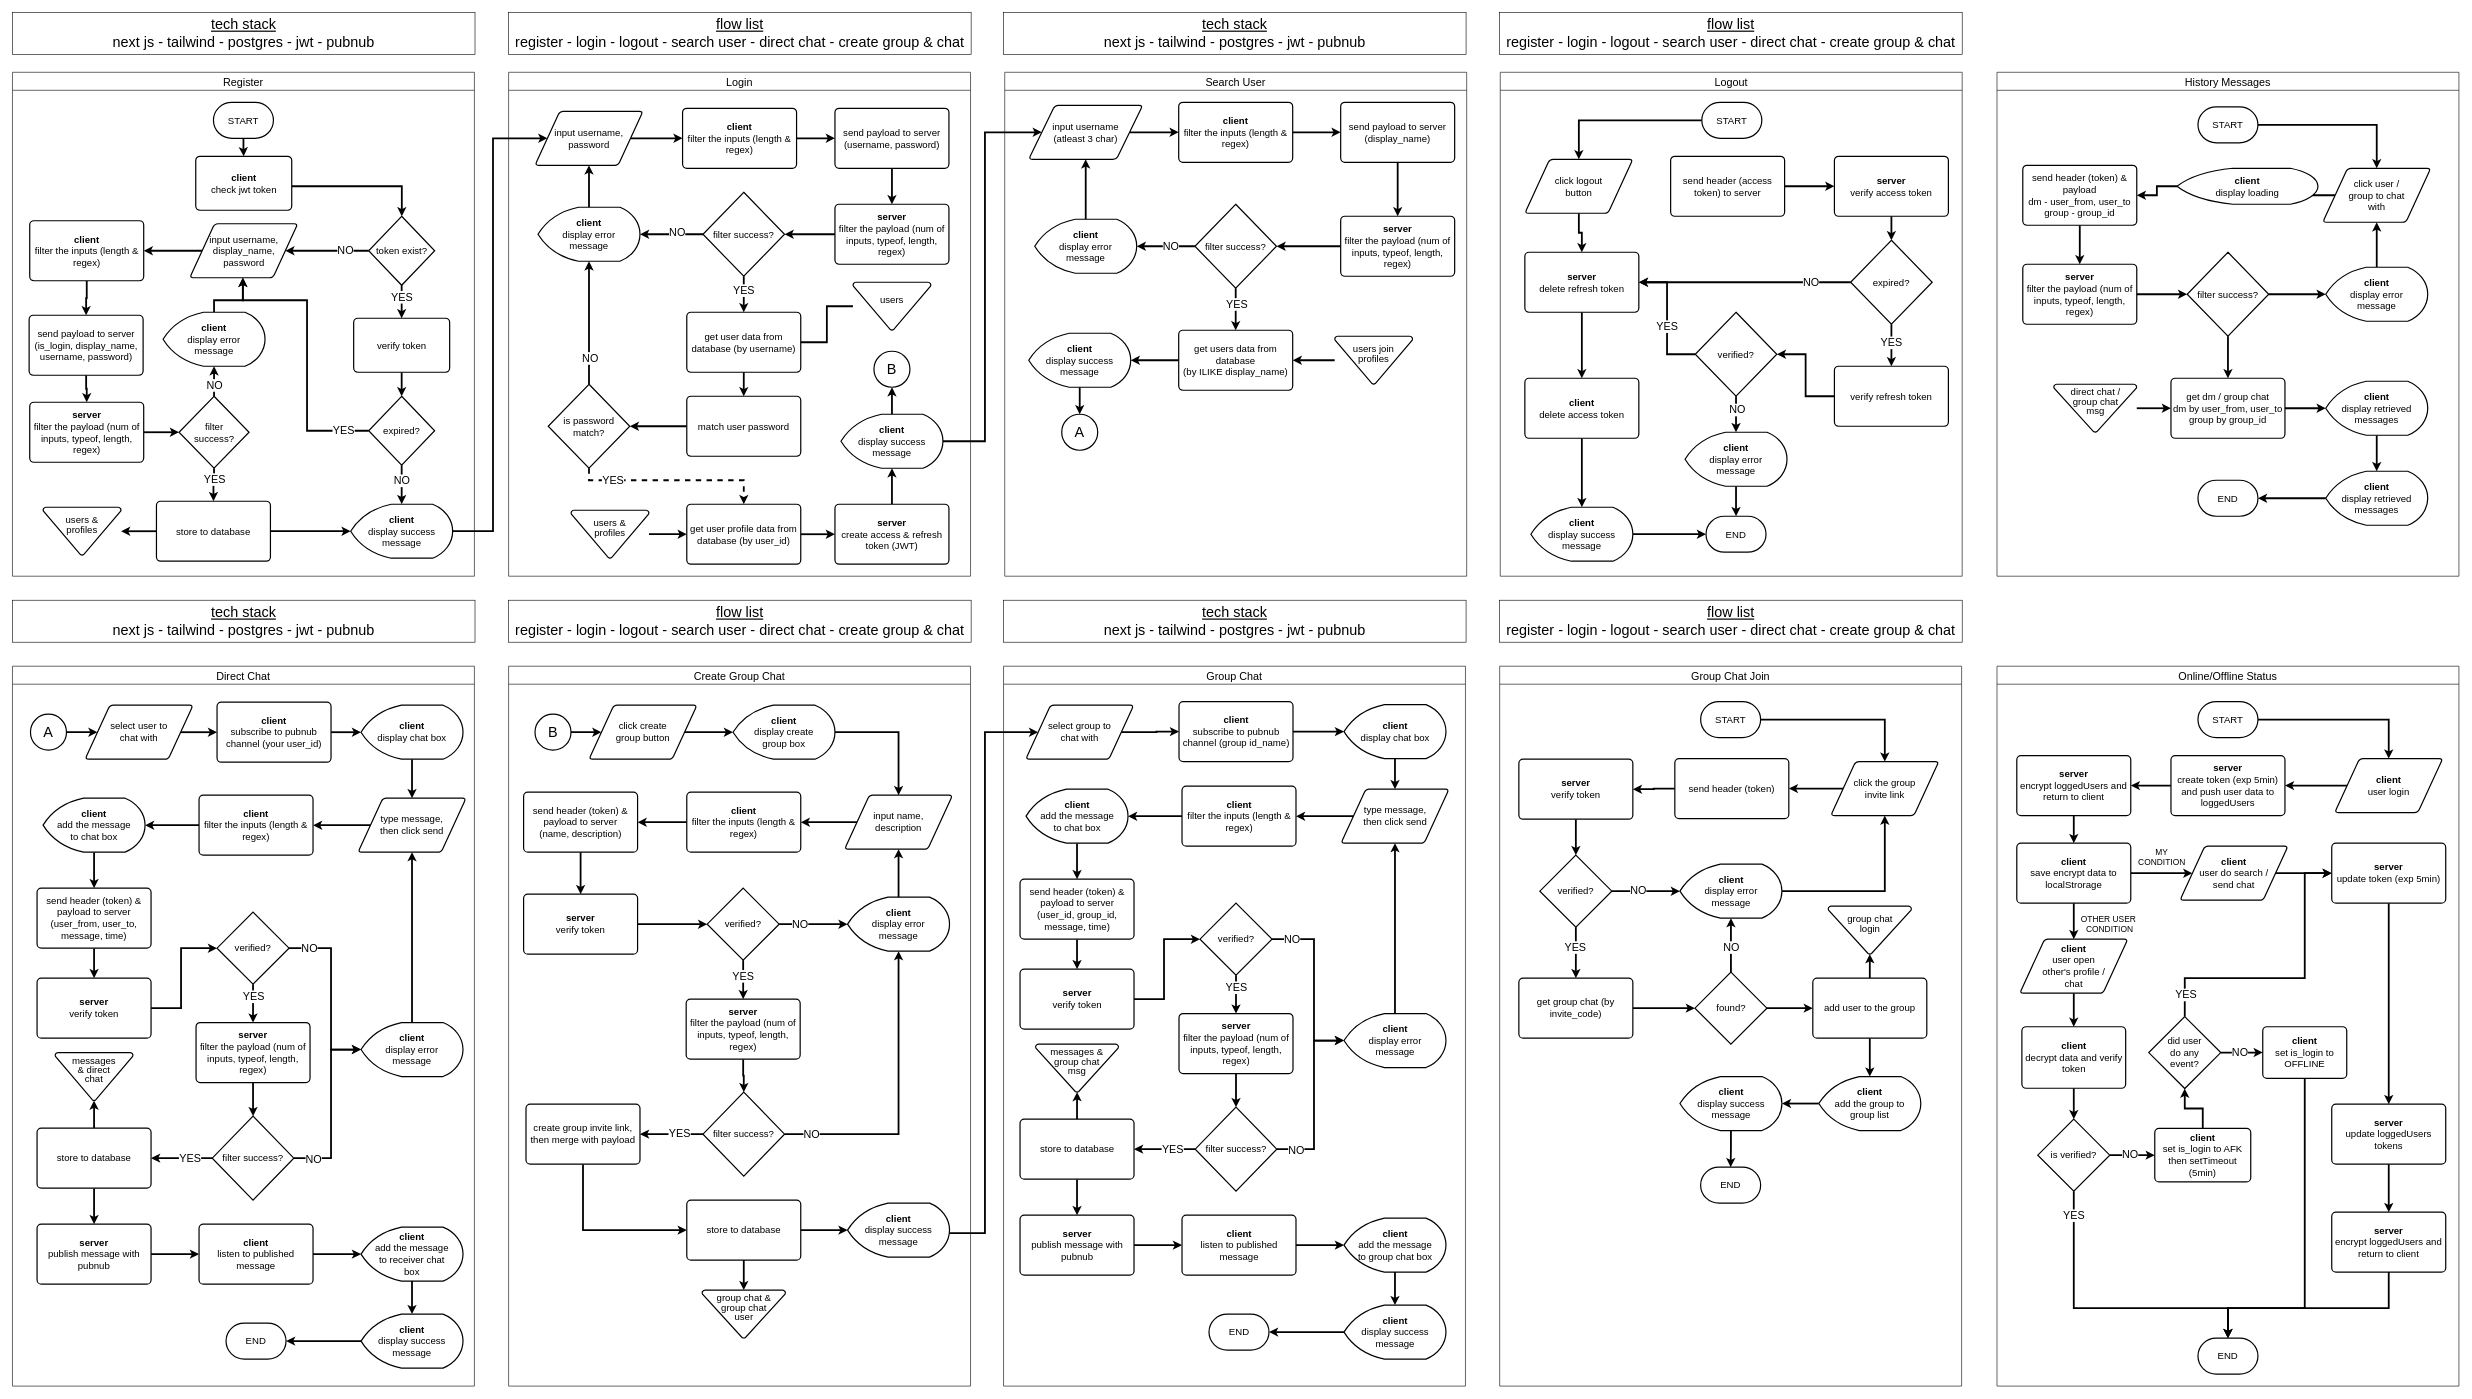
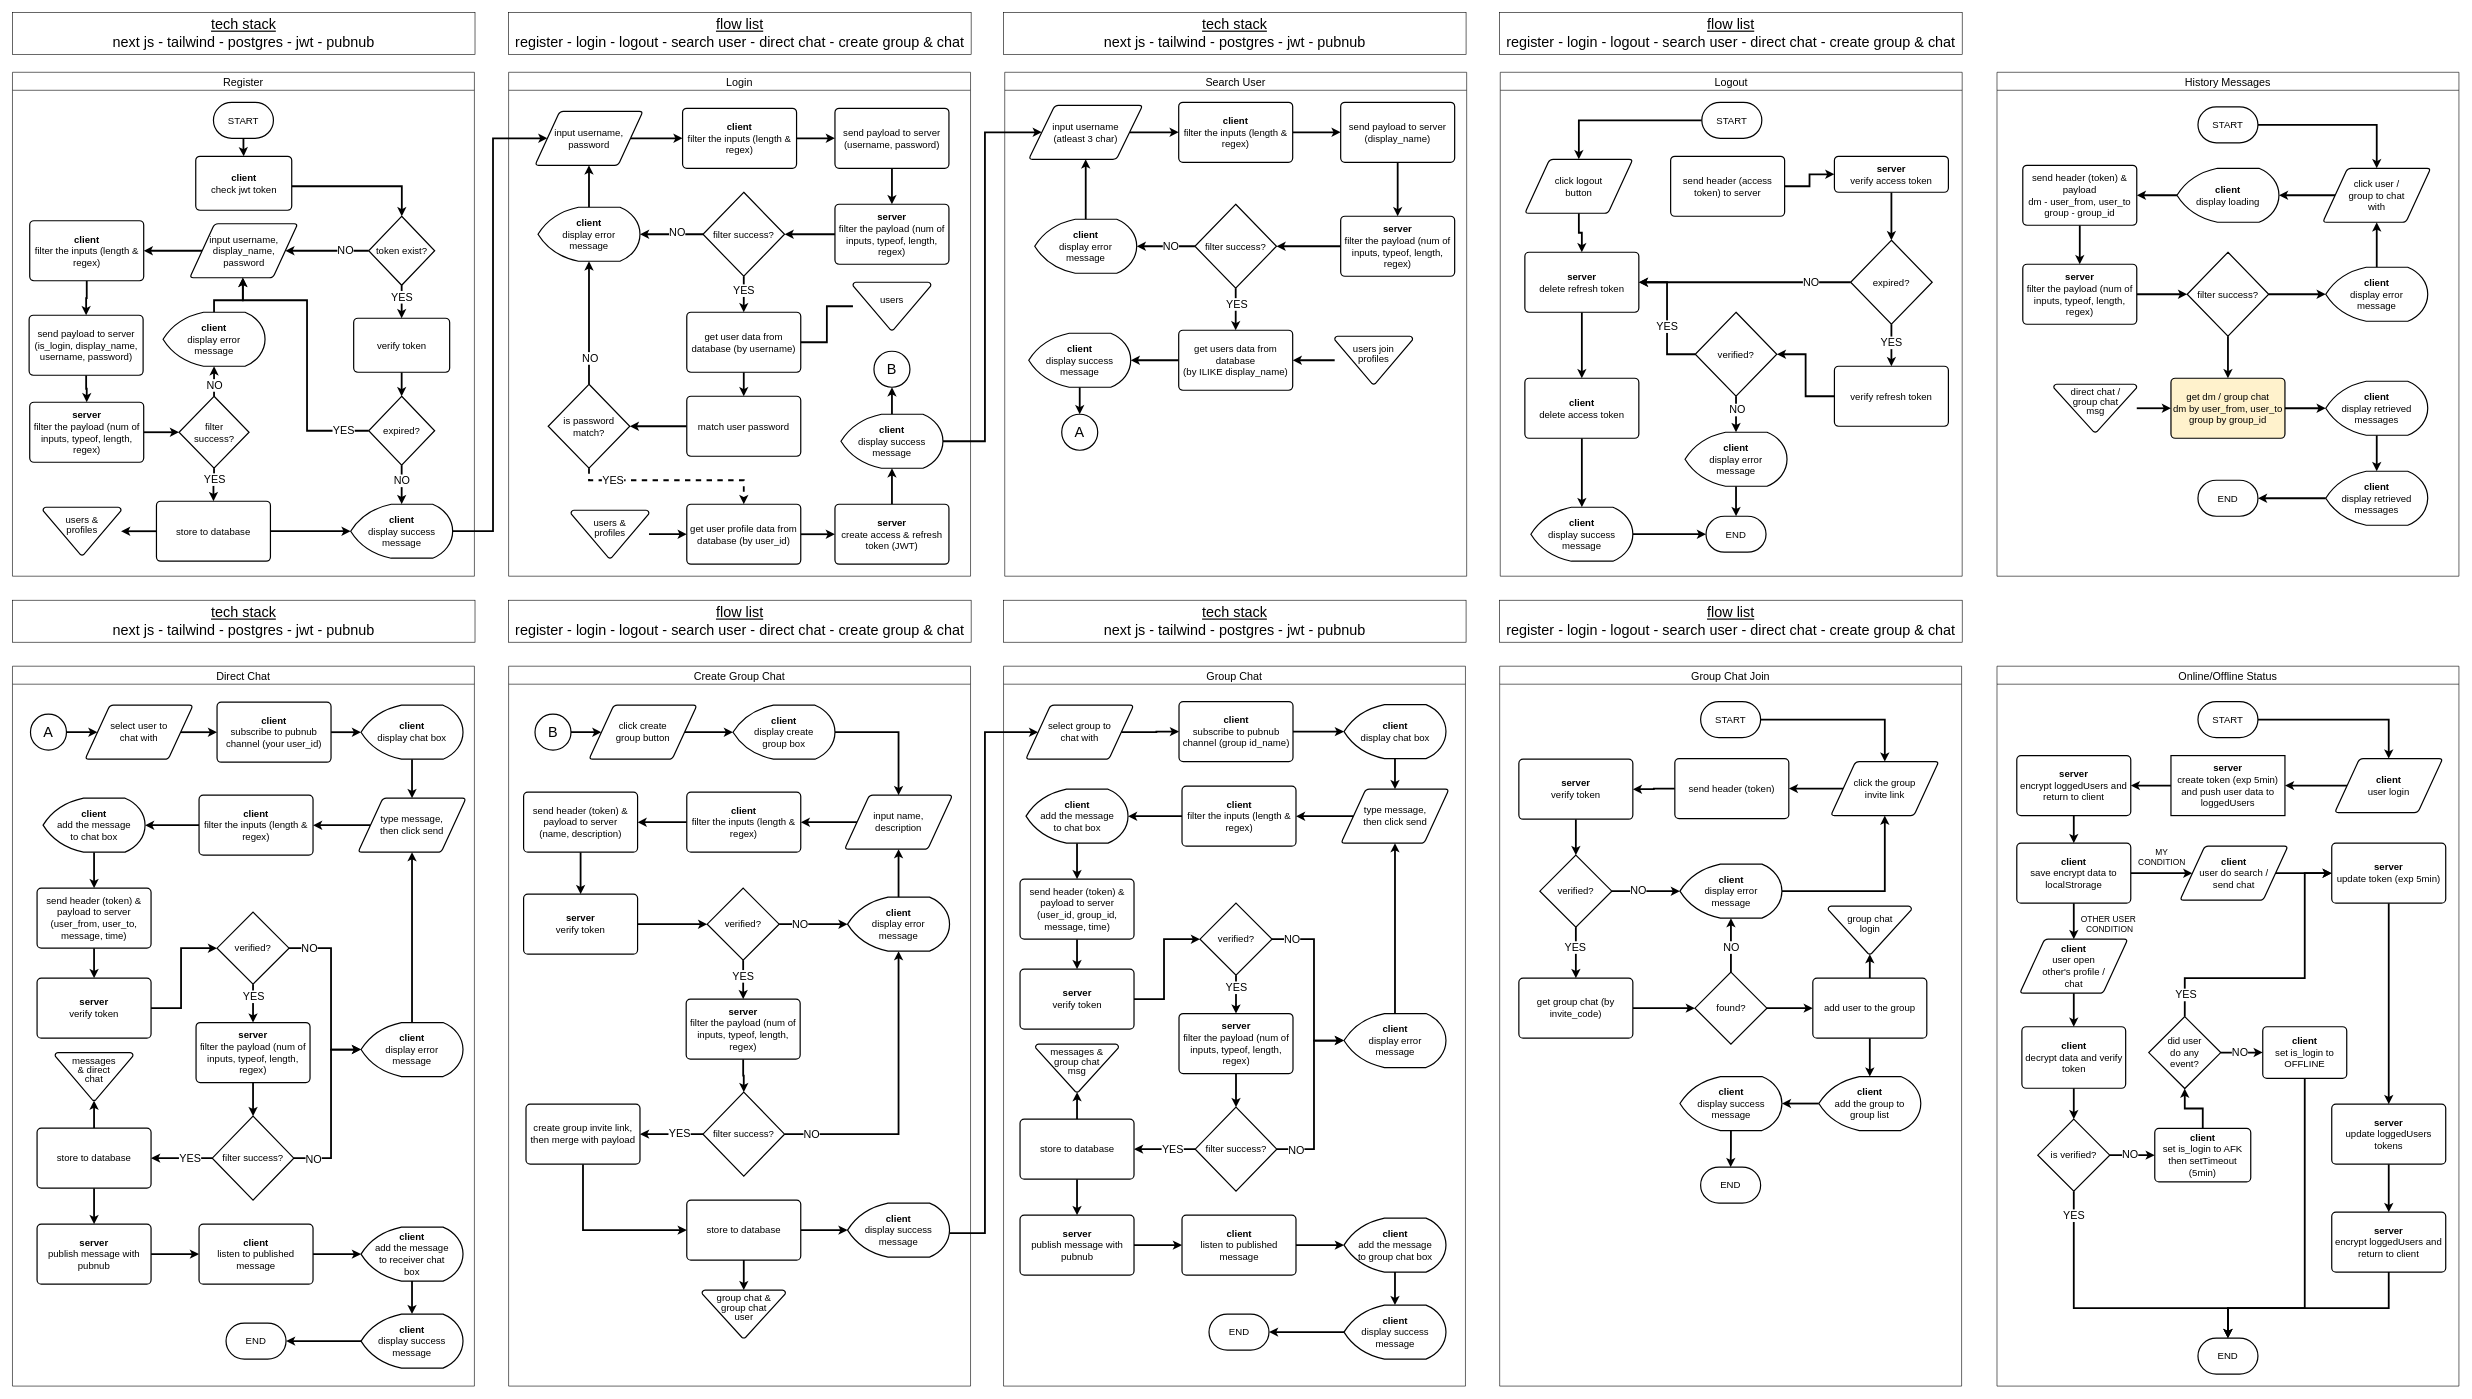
(1892, 186) -> (1892, 174)
(2248, 186) -> (2228, 195)
(2228, 408) -> (2228, 408)
(2228, 786) -> (2228, 786)
